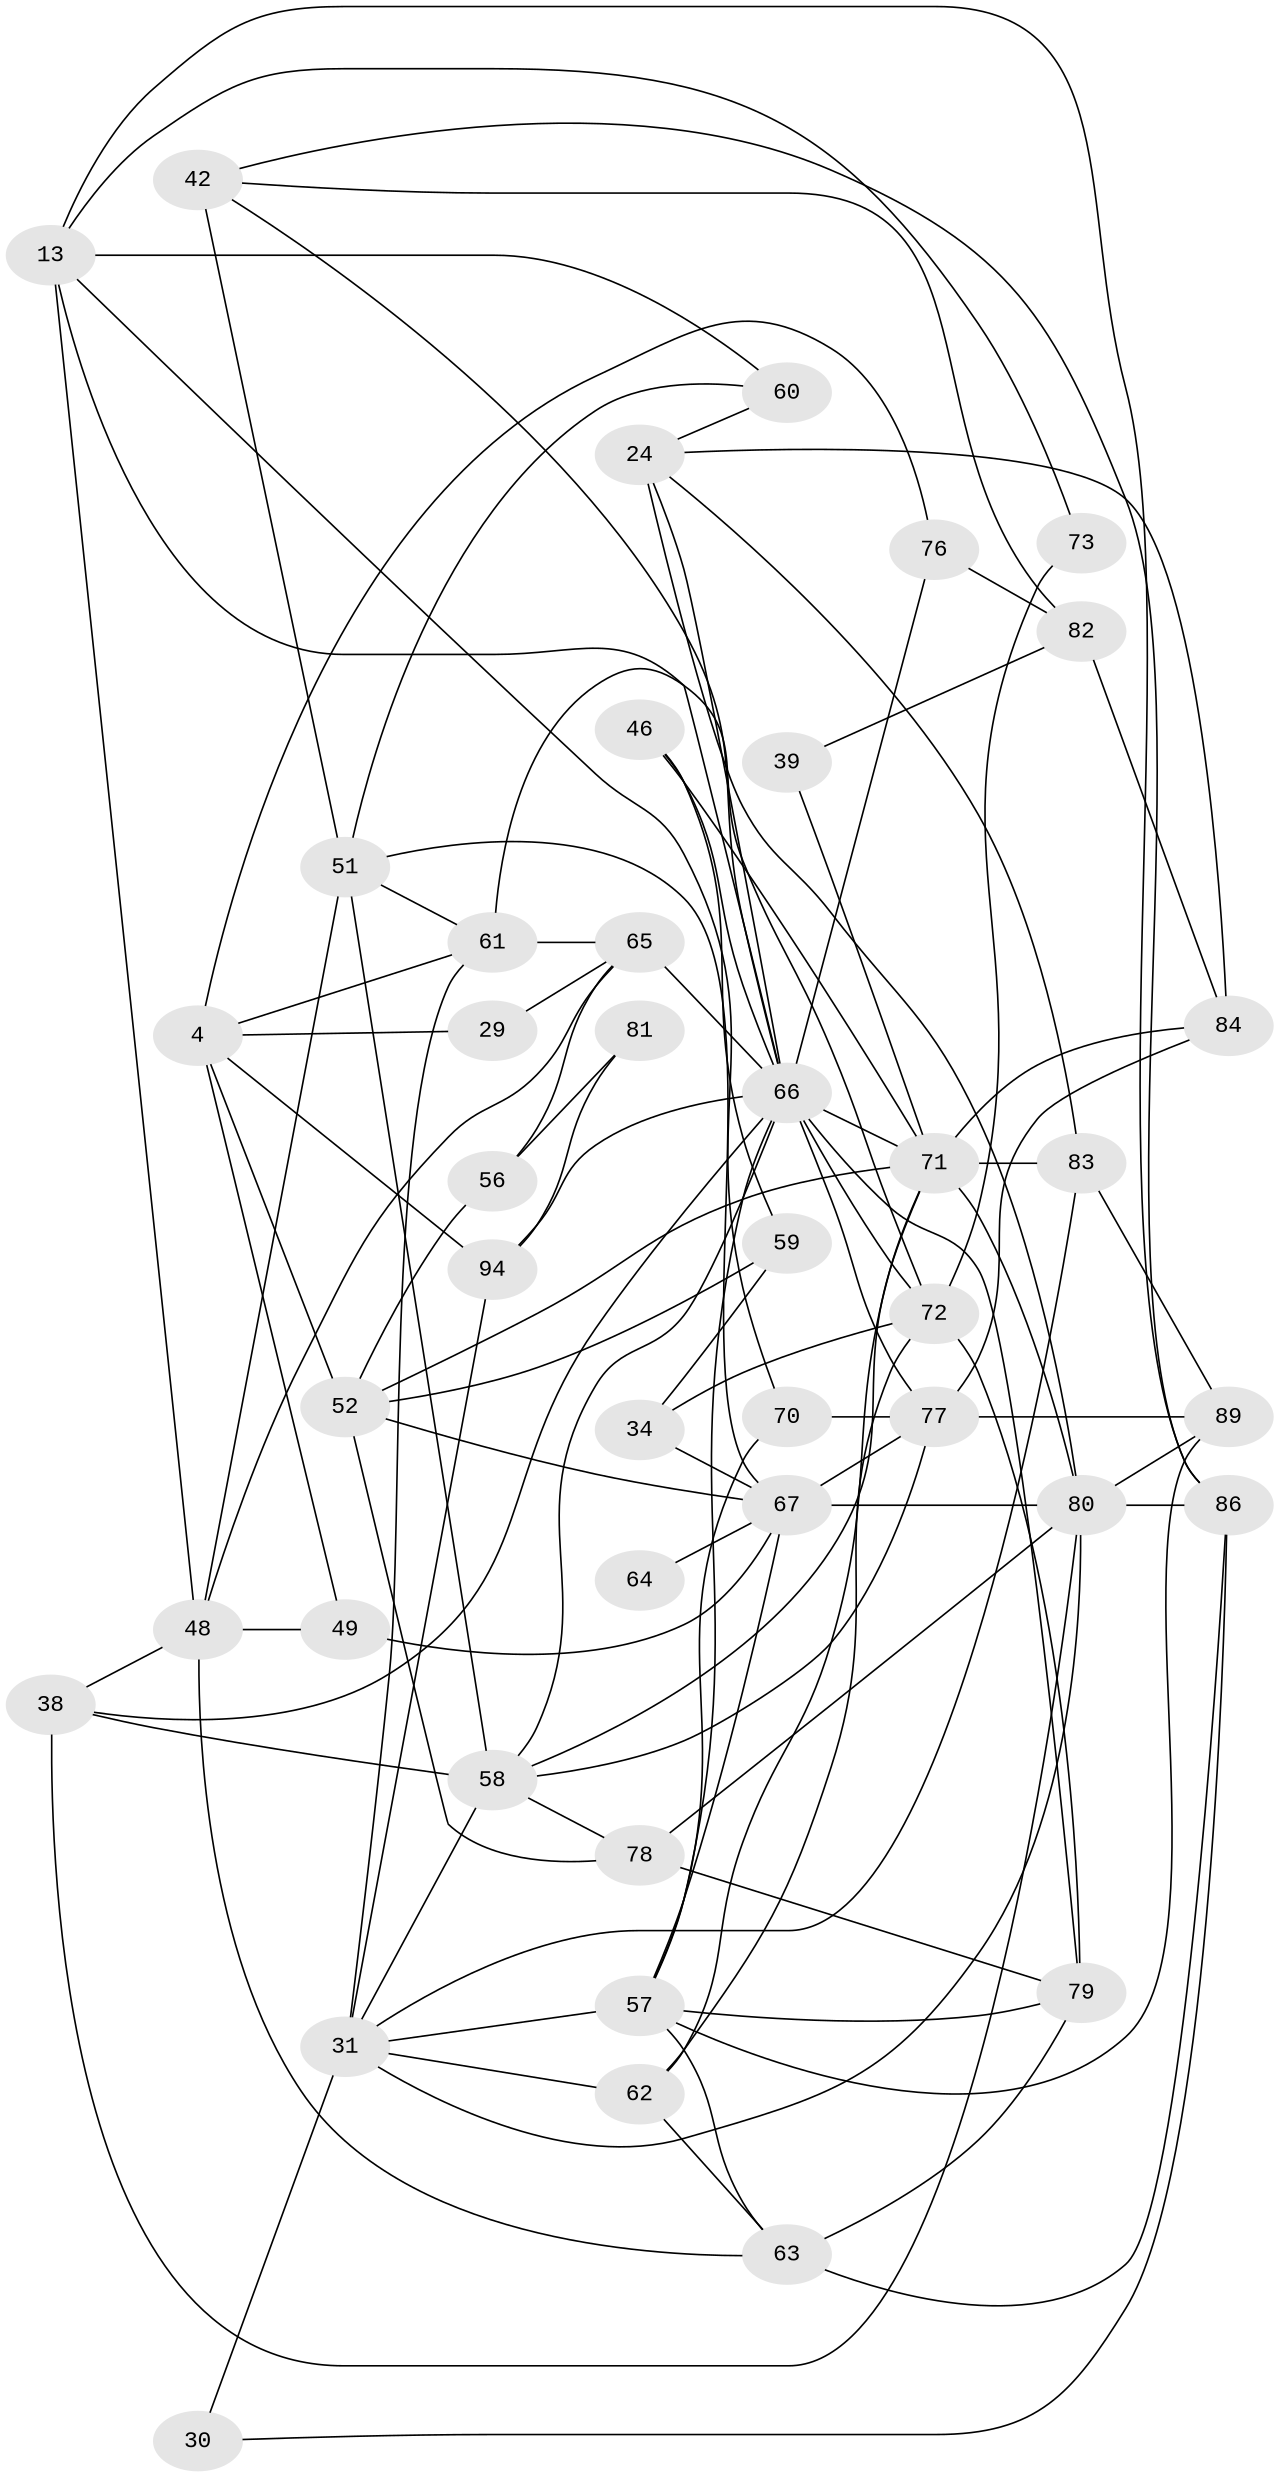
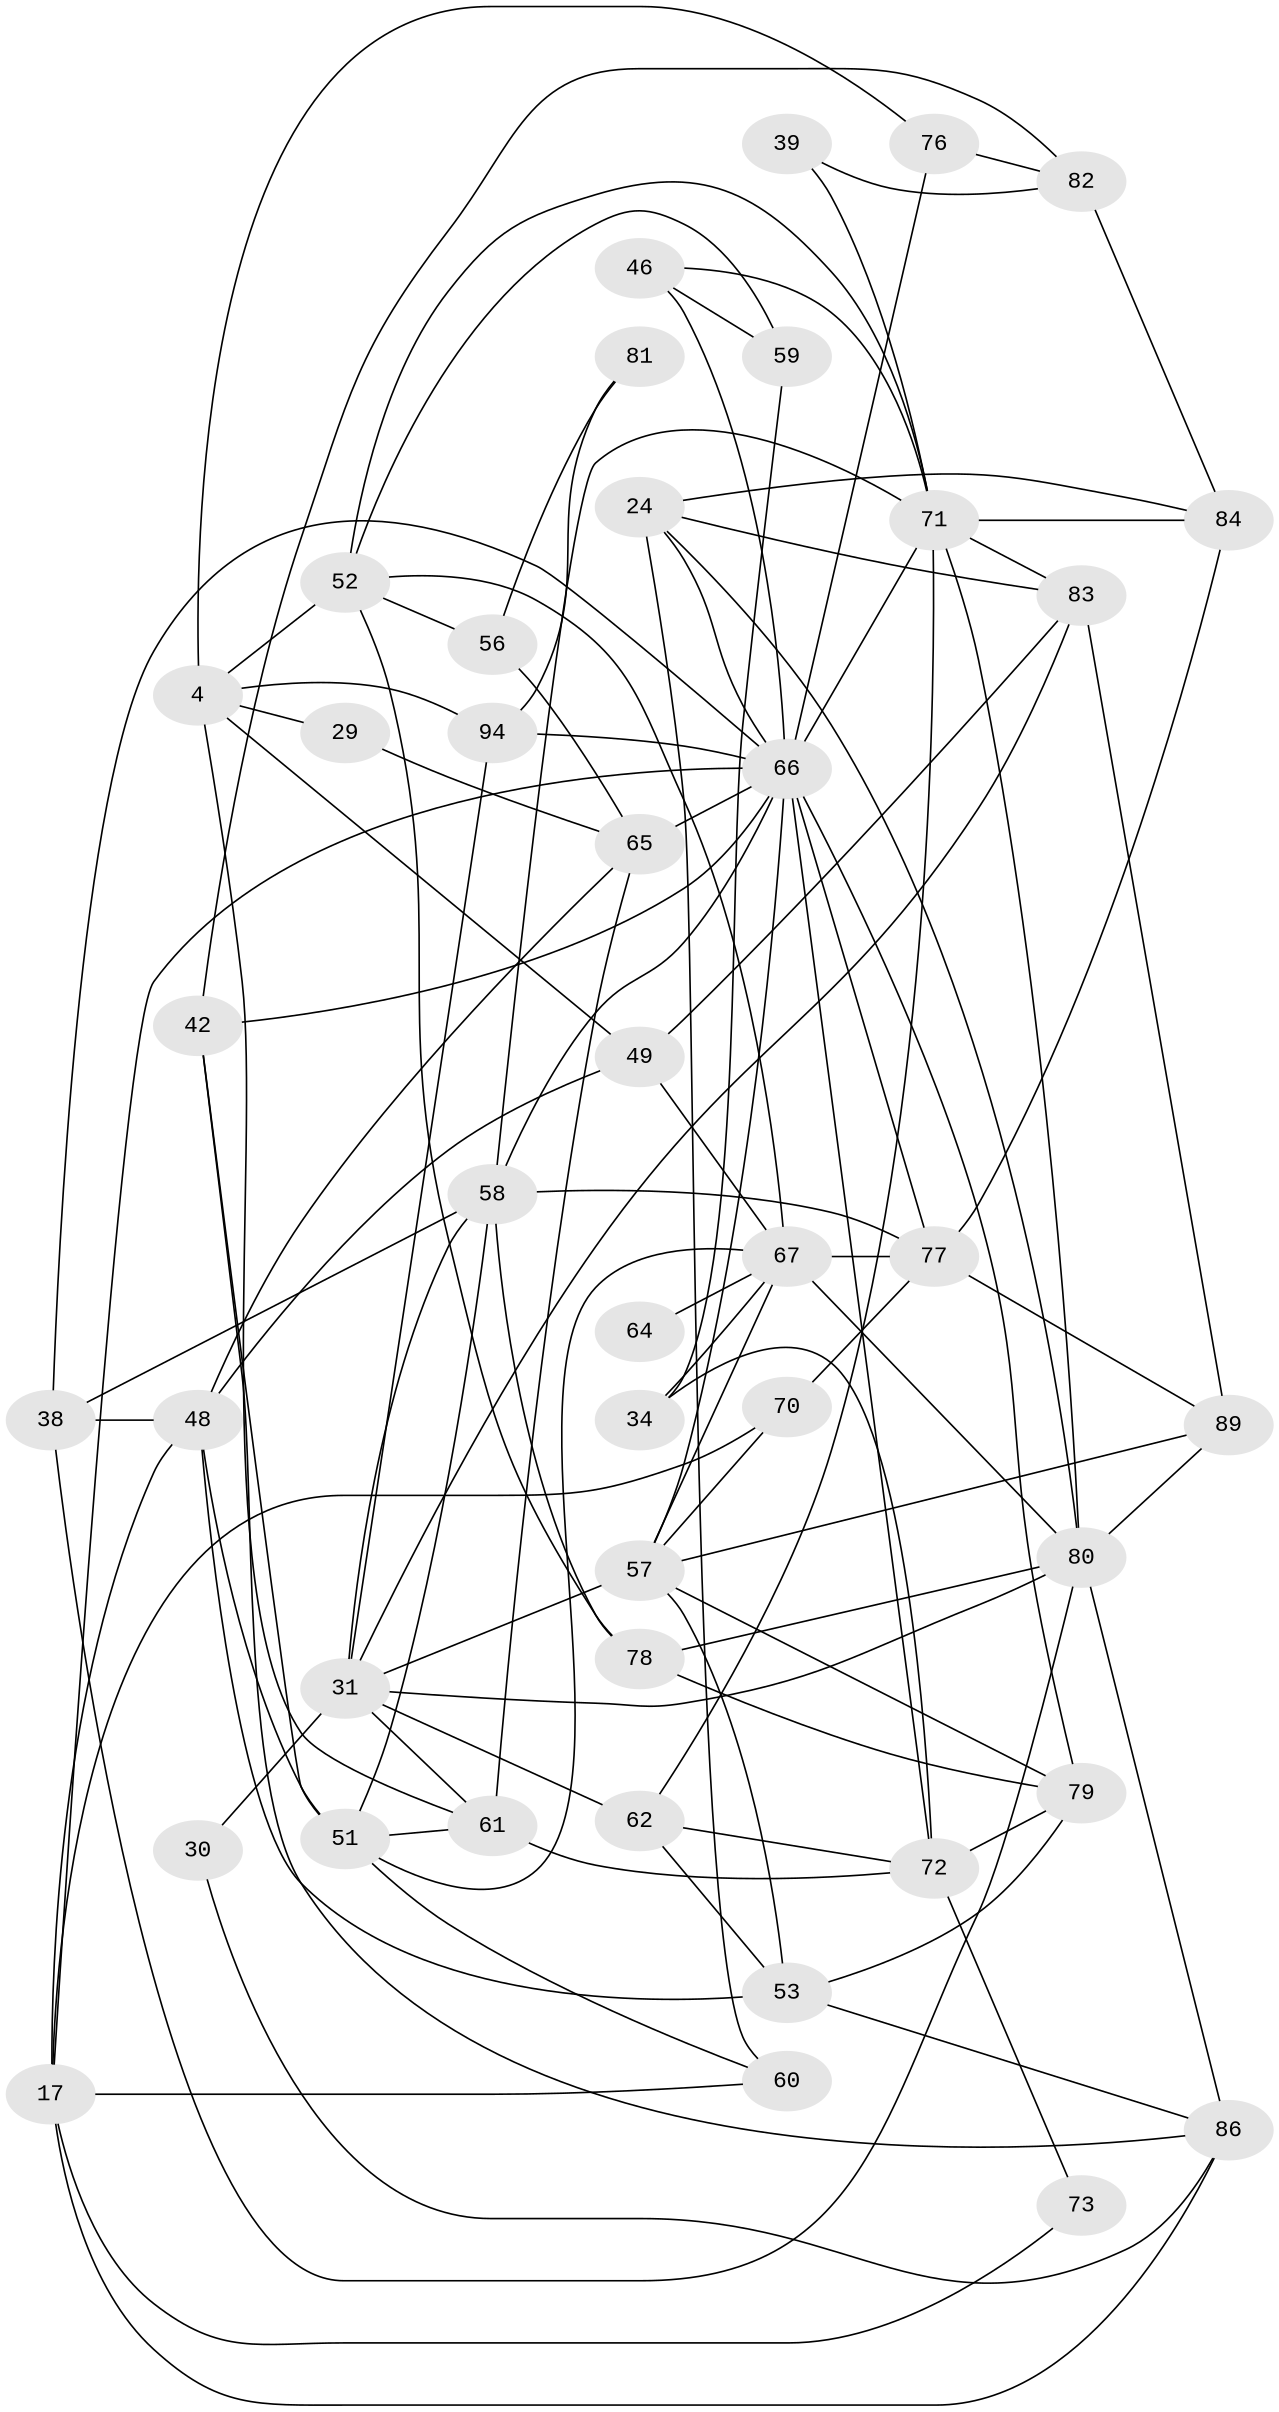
(51, 255) -> (51, 2094)
none -> (867, 831)
(787, 2255) -> (787, 1993)
